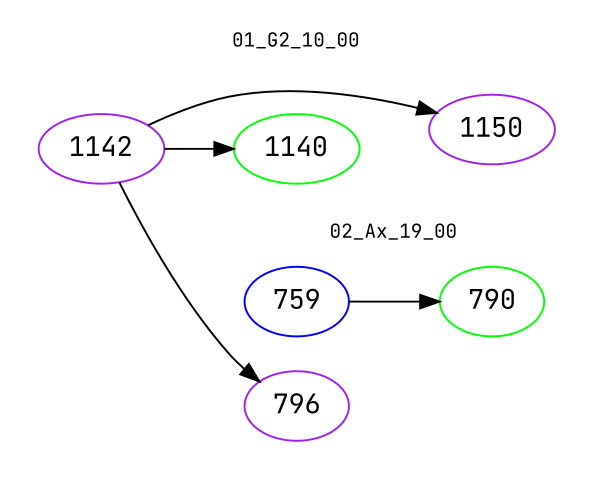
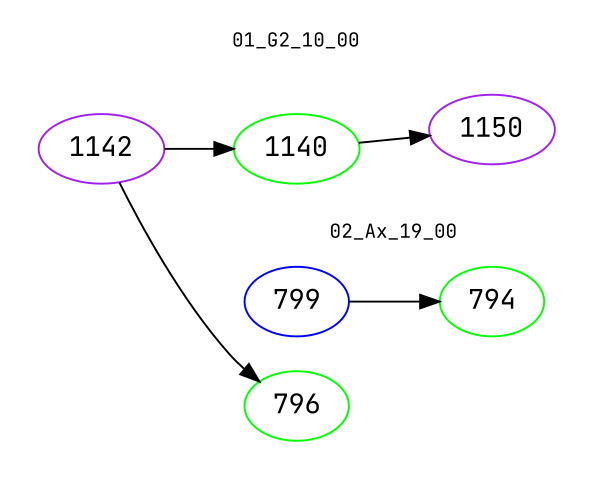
(281, 91) -> (384, 140)
(297, 302) -> (297, 302)
(492, 302) -> (492, 302)
(297, 406) -> (297, 406)
